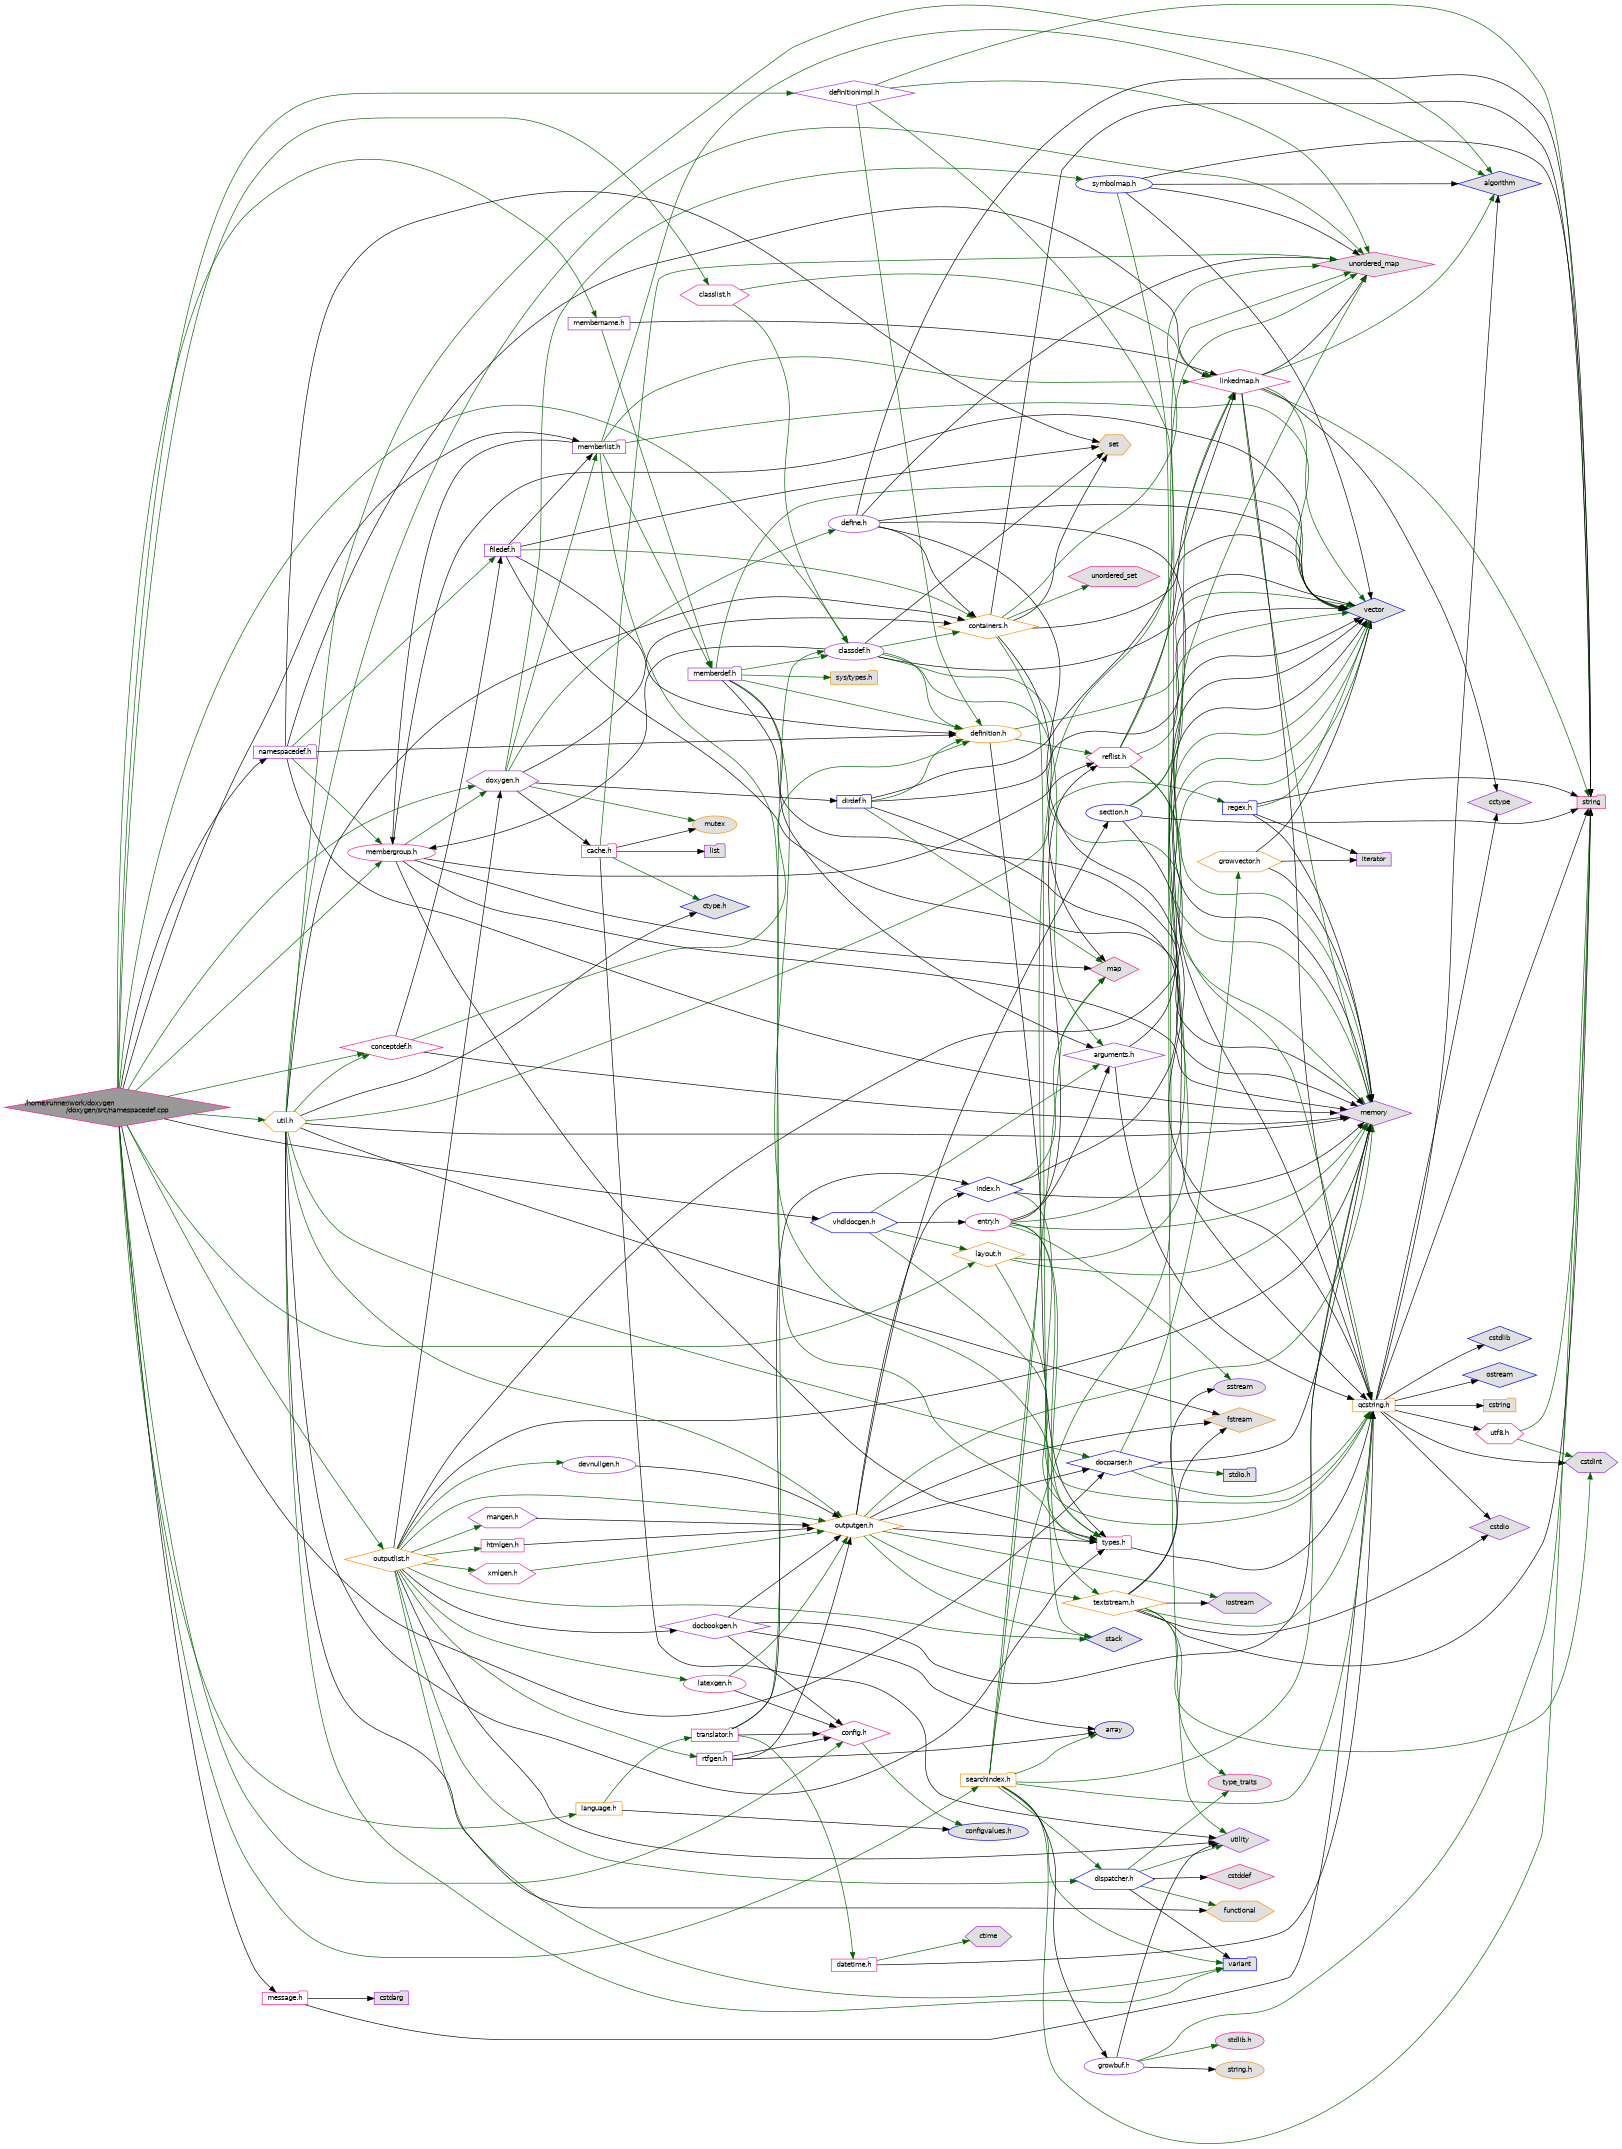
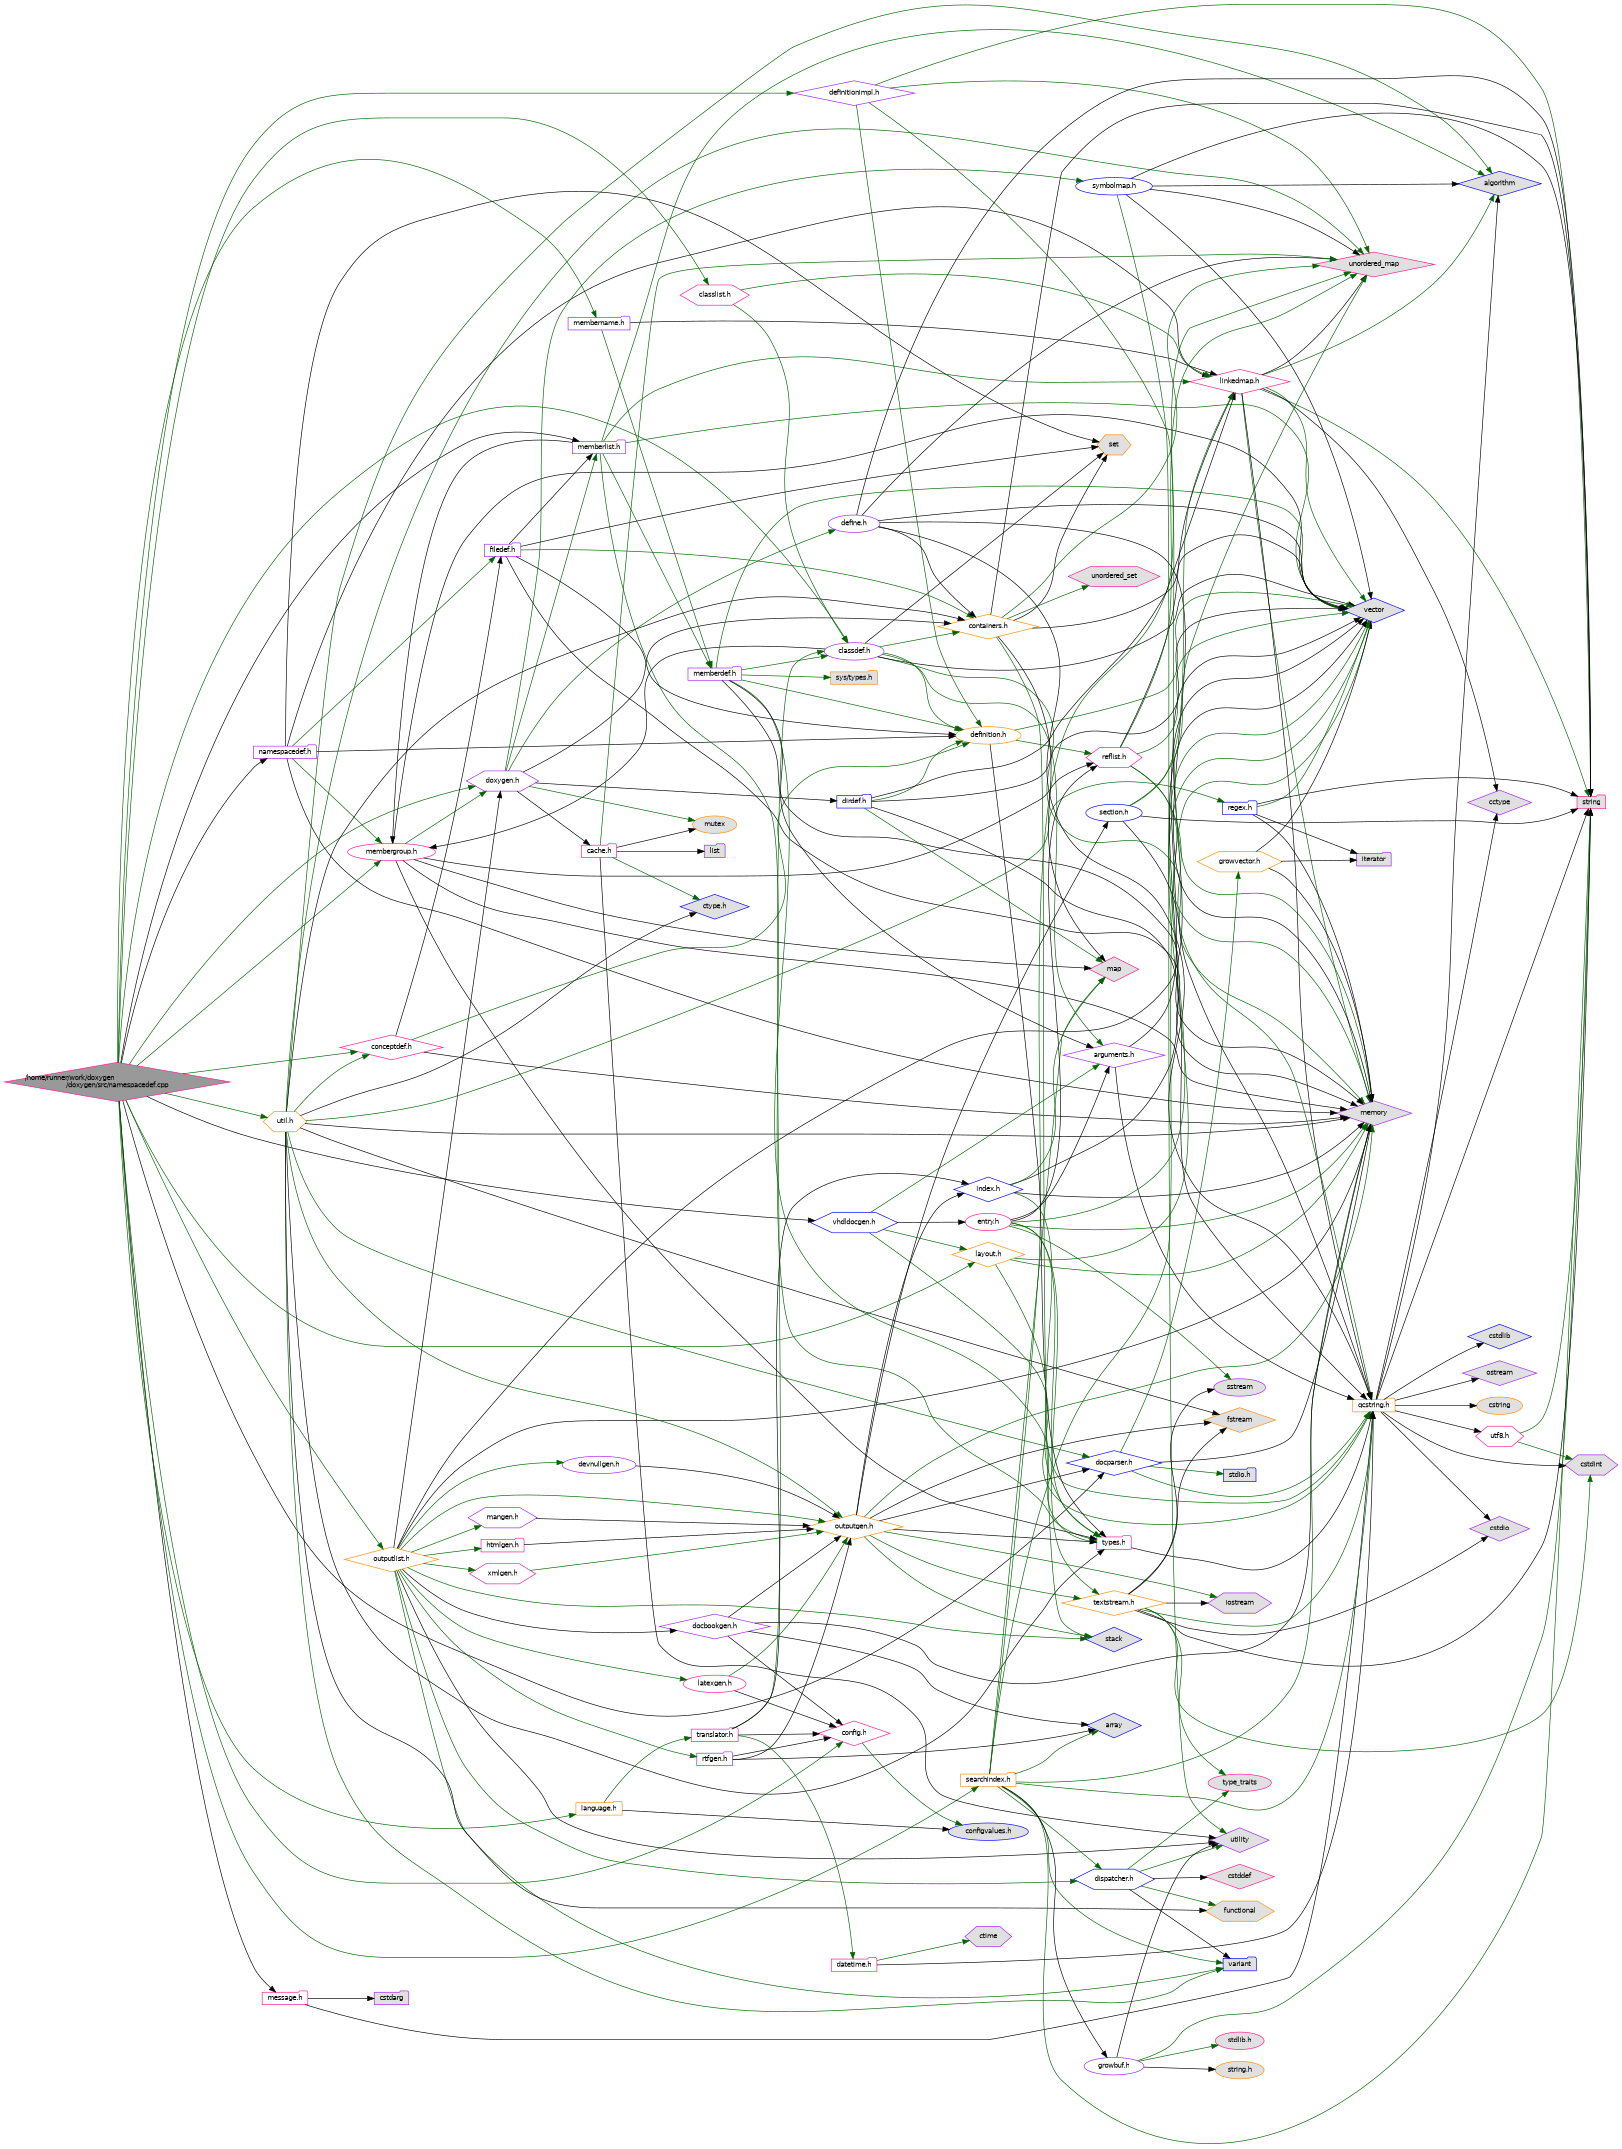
(1500, 1375) -> (1500, 1373)
(1500, 1406) -> (1500, 1406)
(1114, 1730) -> (1114, 1726)
